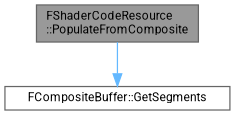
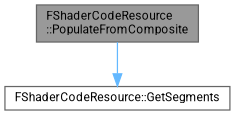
(117, 98) -> (117, 98)
